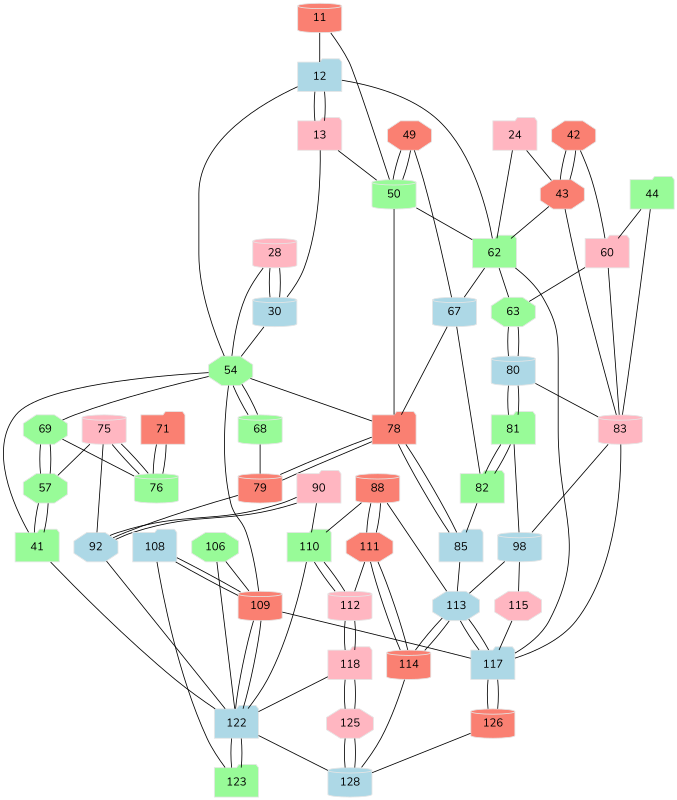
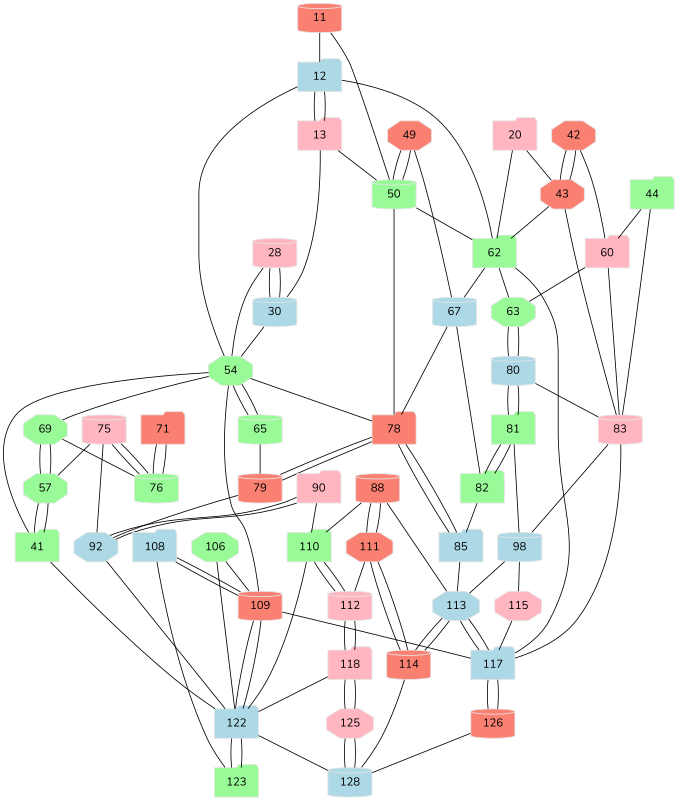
(515, 136) -> (515, 136)
(260, 430) -> (260, 430)
